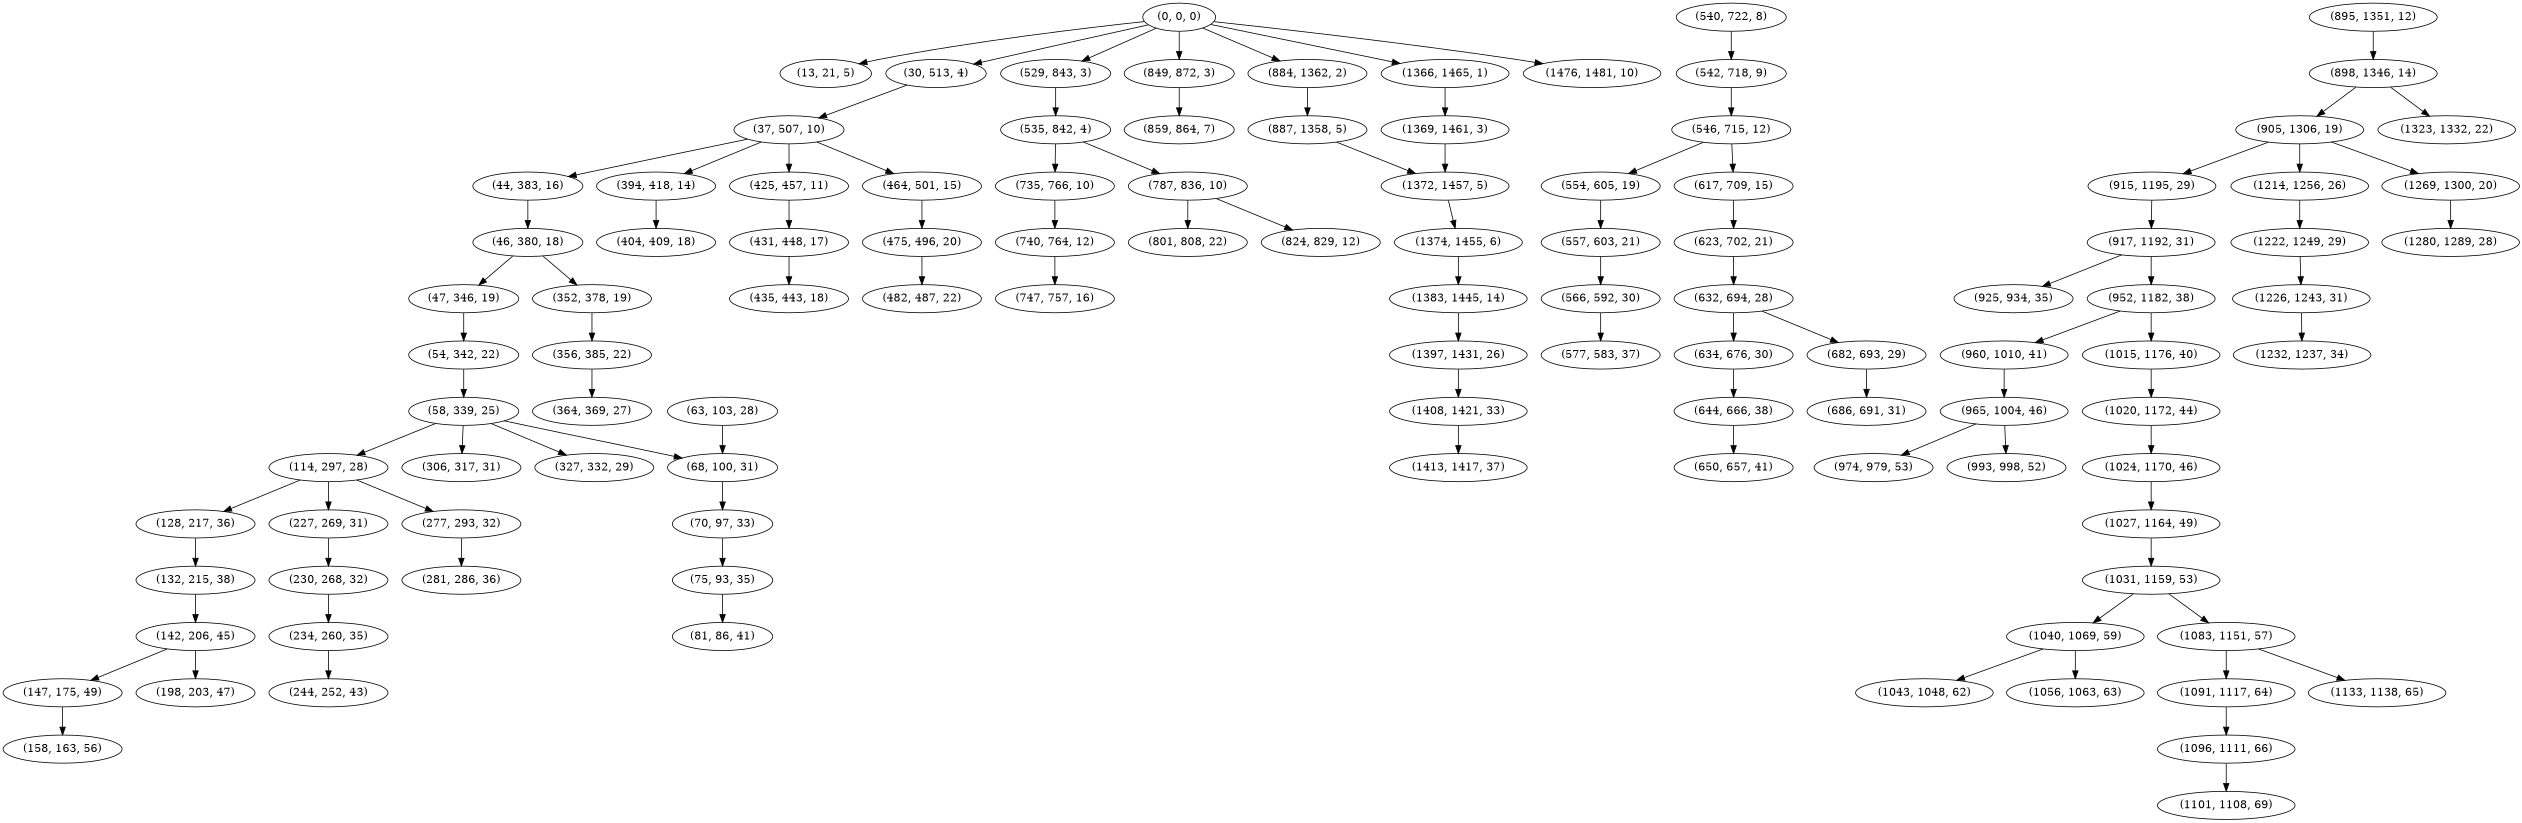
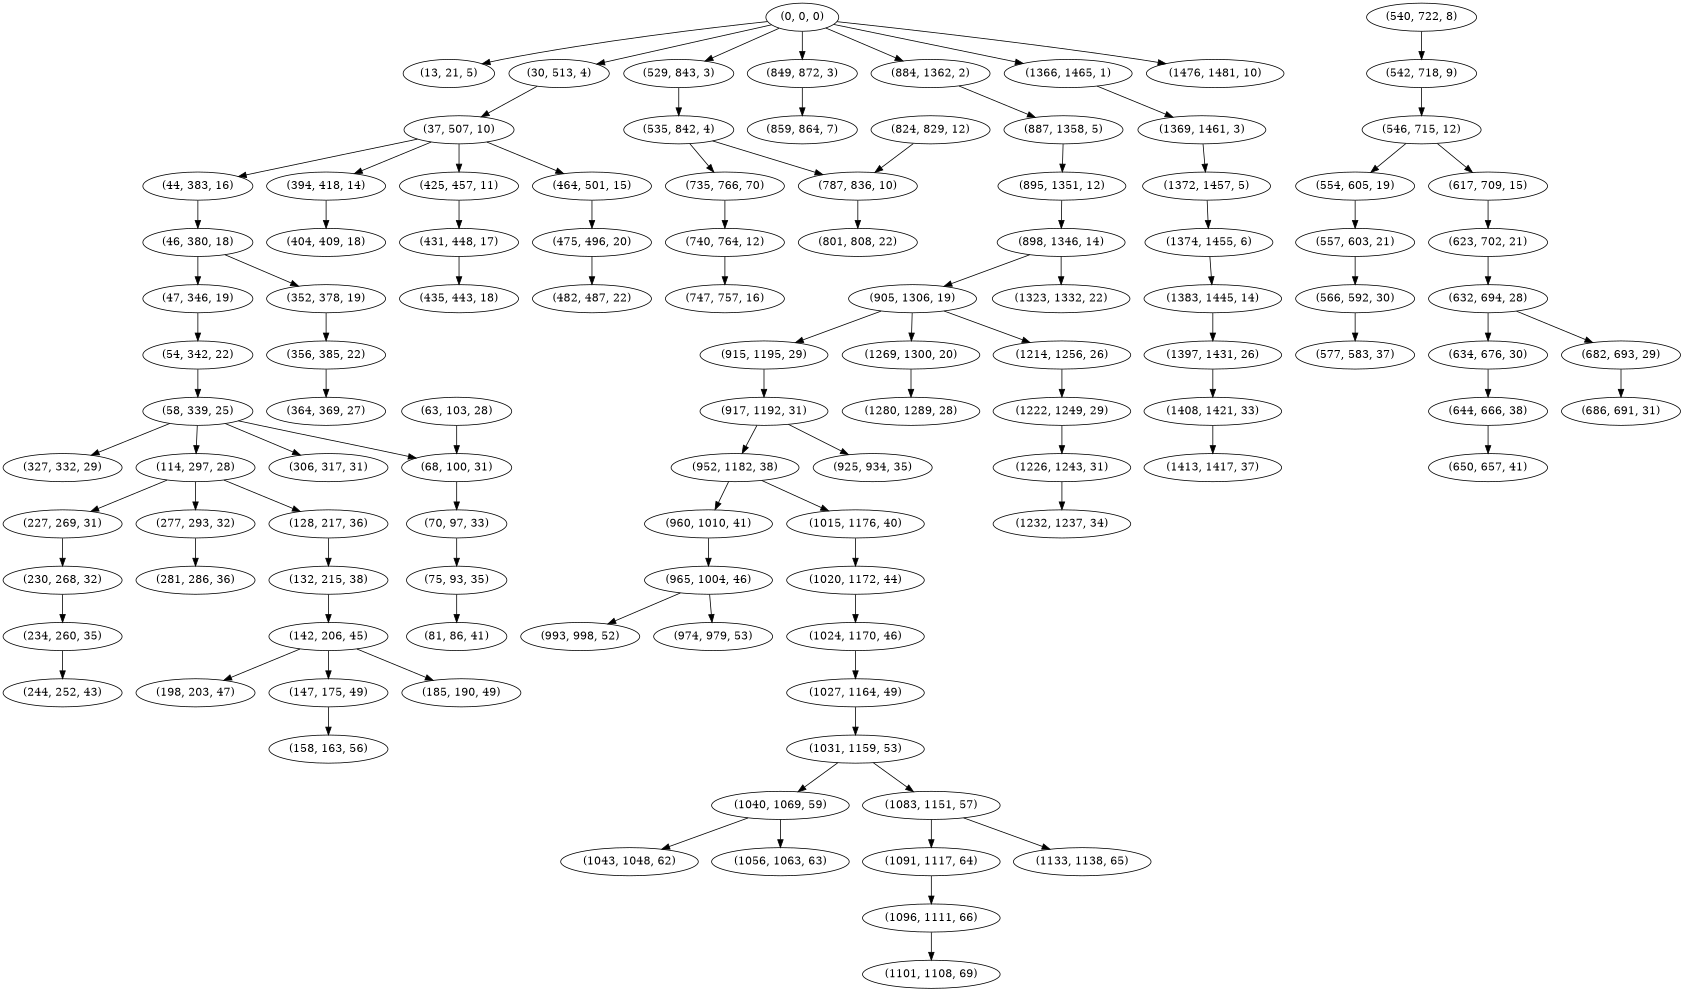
(1372, 156) -> (1063, 154)
(1055, 186) -> (725, 186)
(1251, 213) -> (897, 156)
none -> (461, 693)
